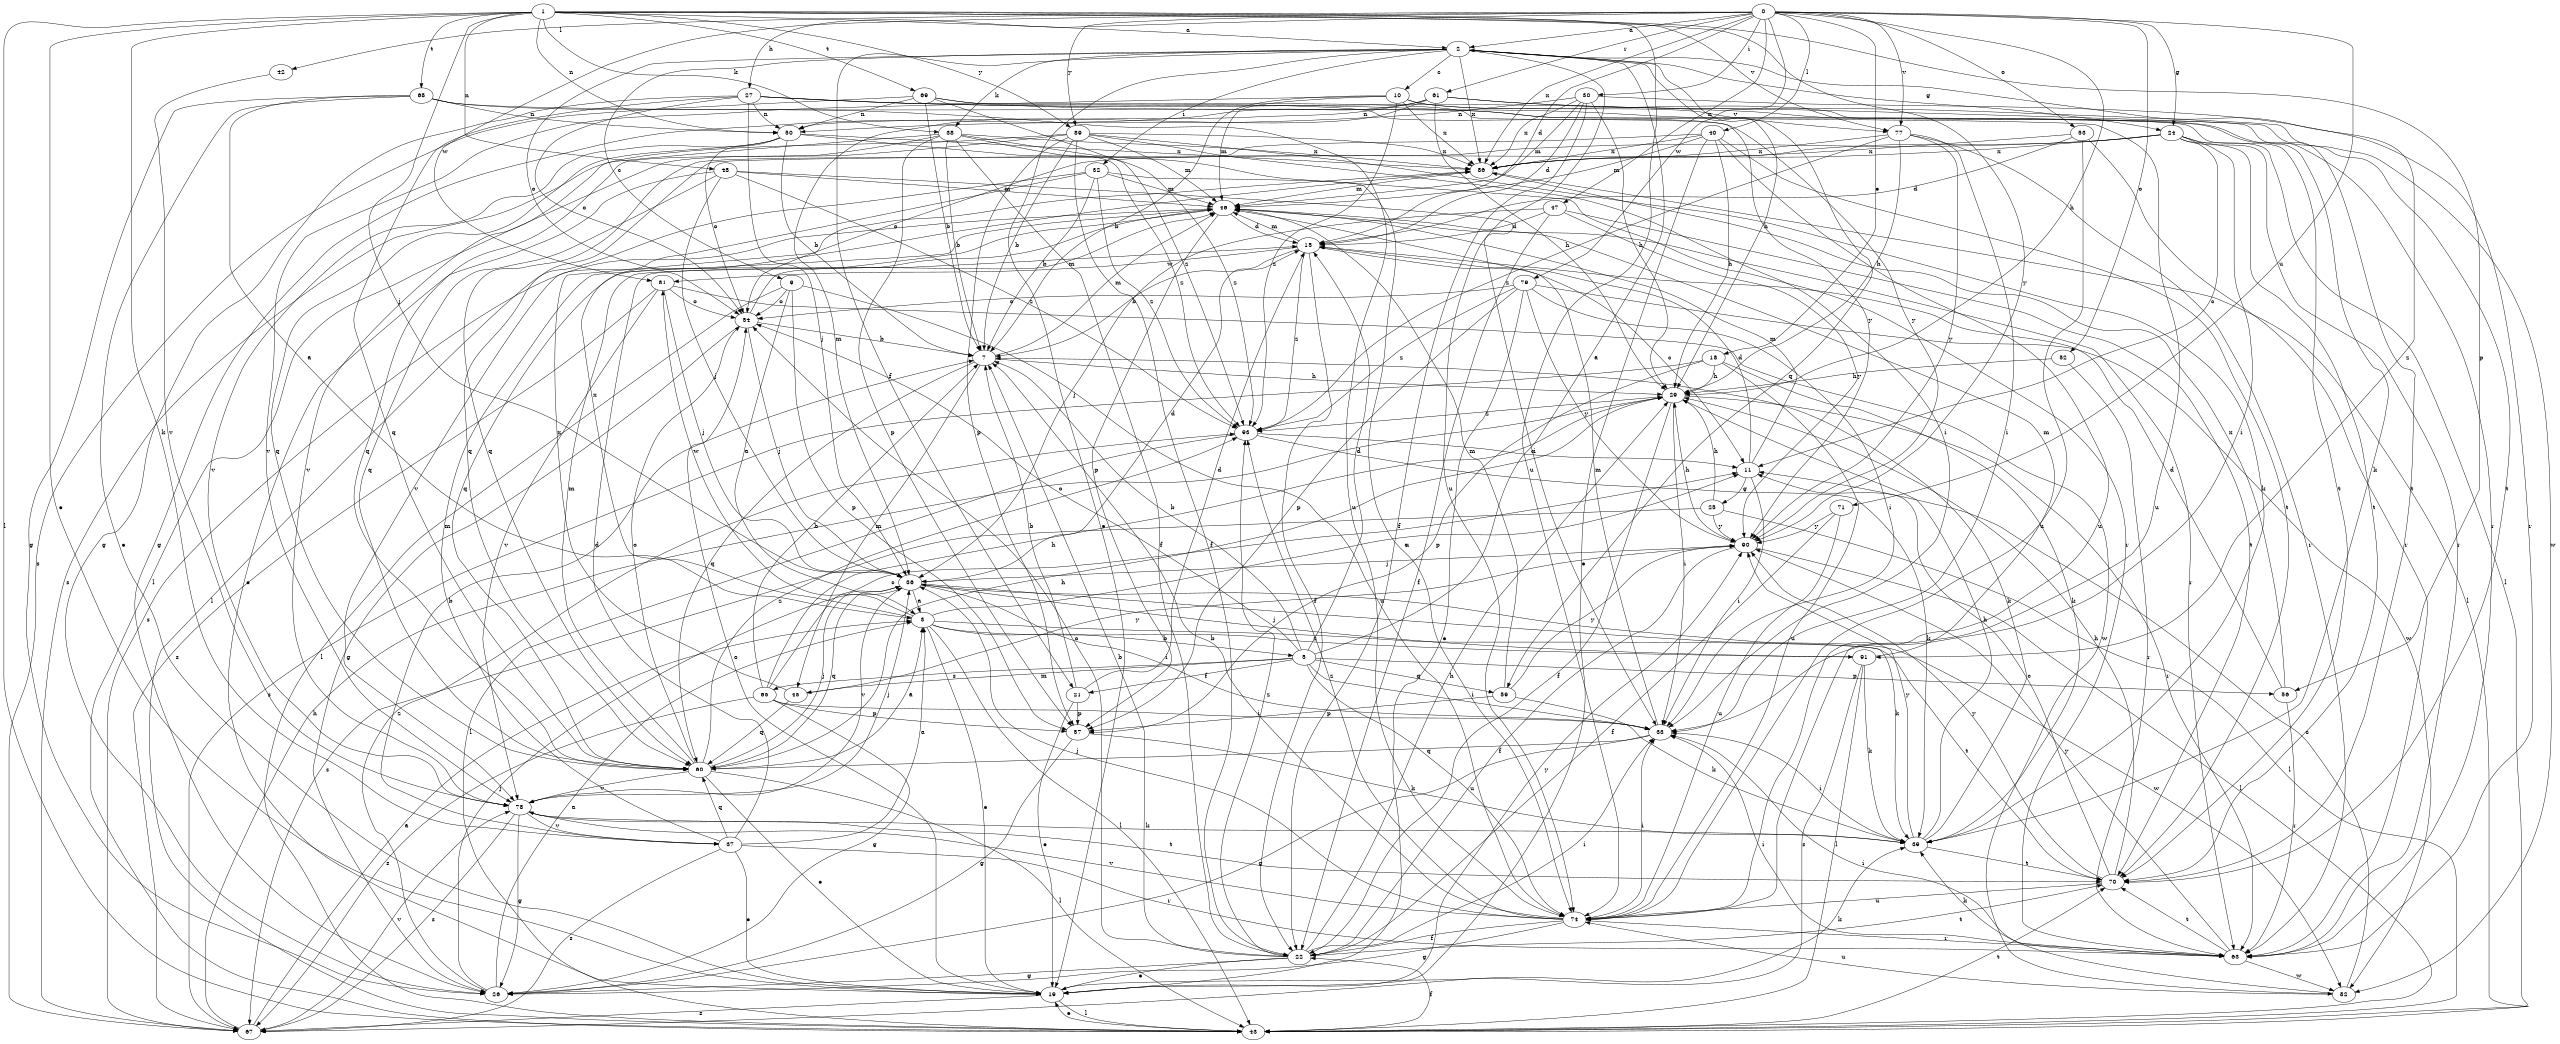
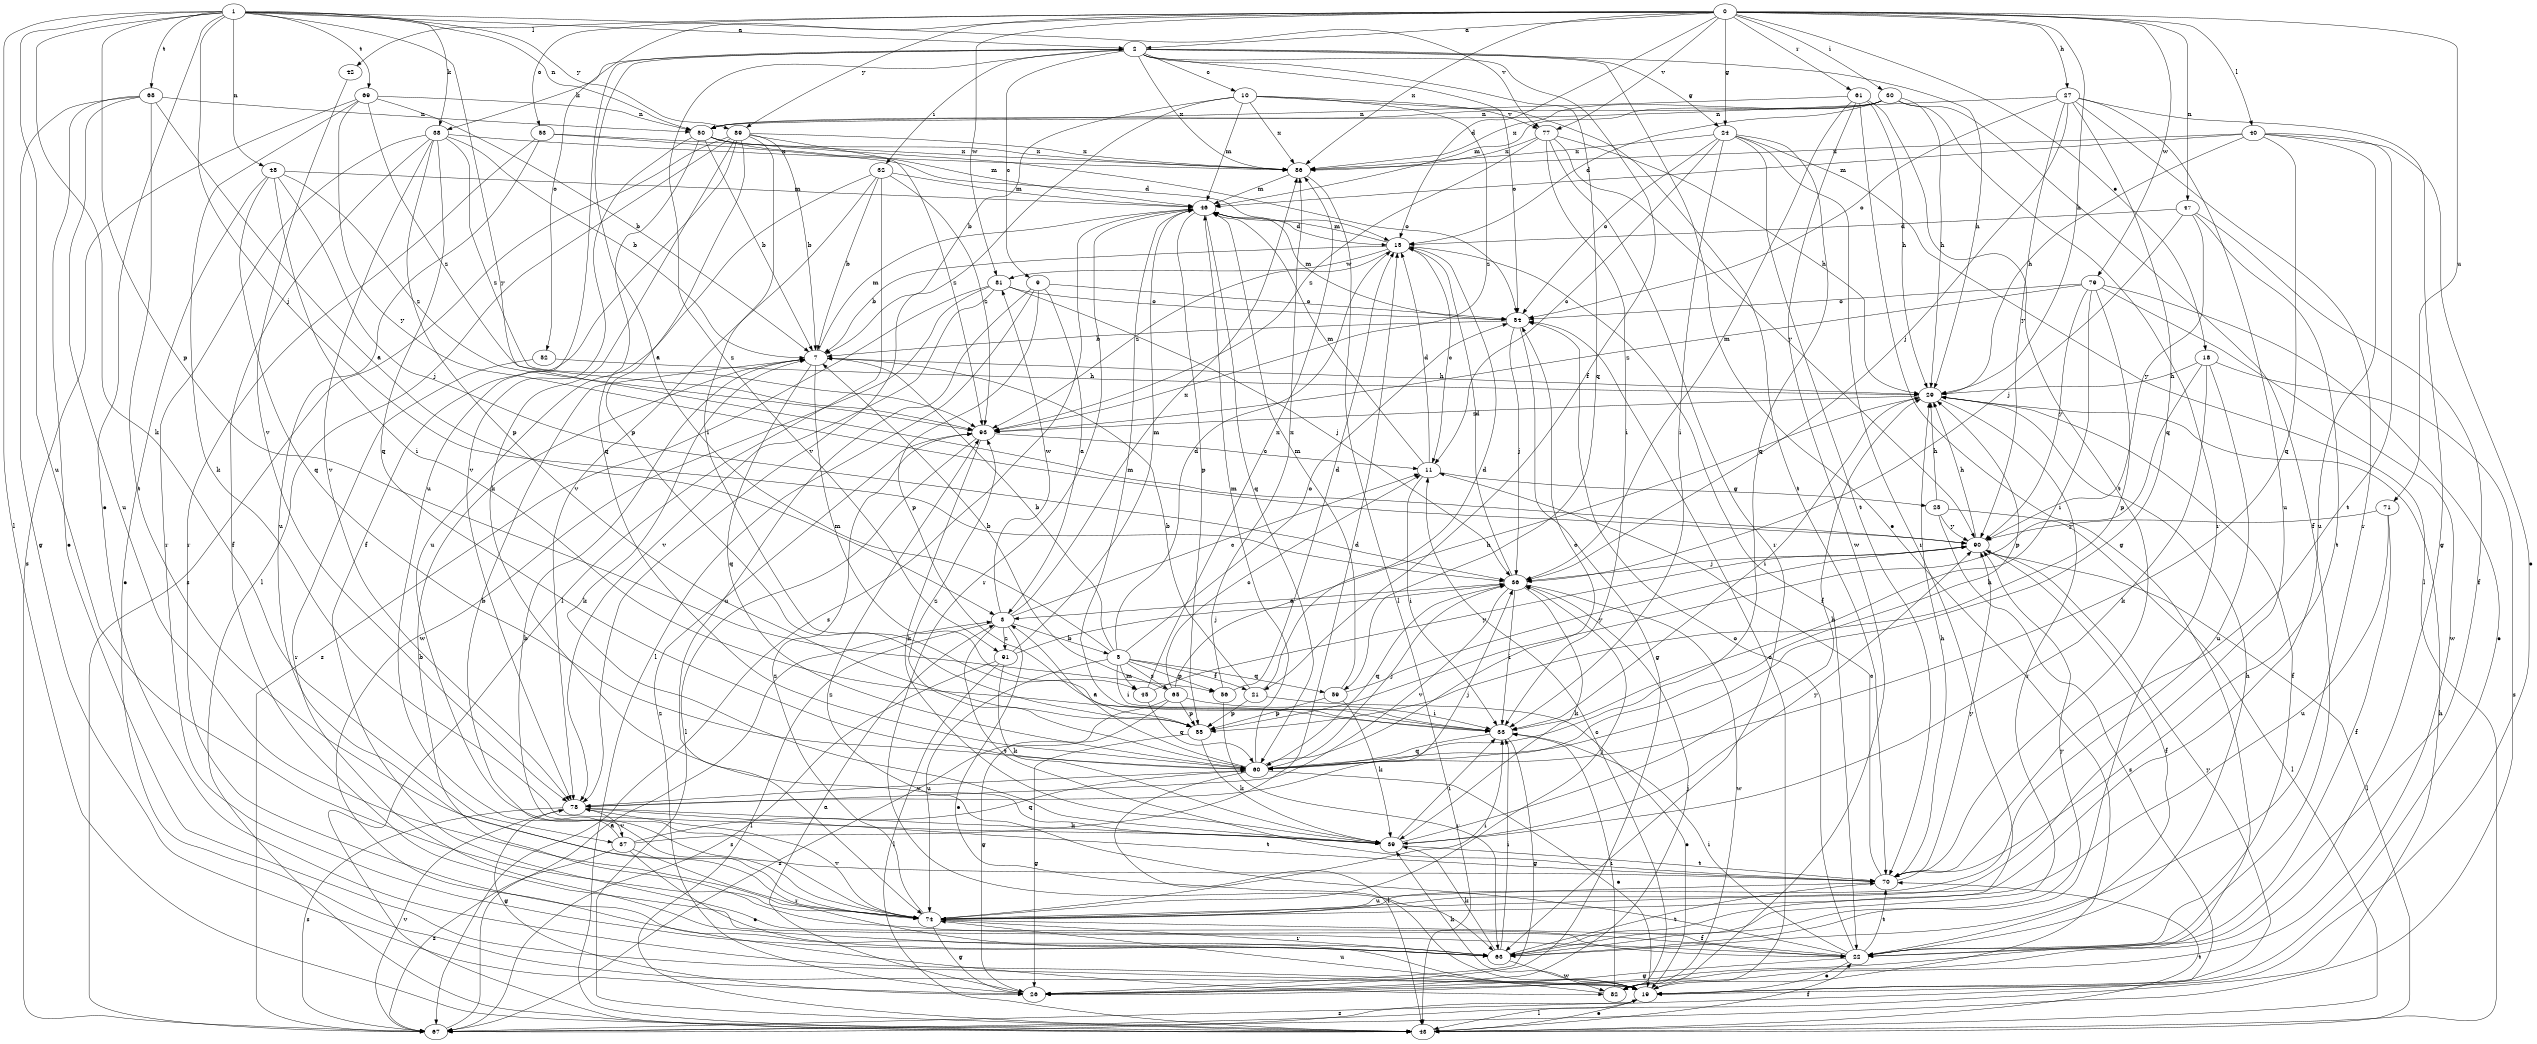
(550, 320) -> none
(1078, 732) -> (1200, 732)
(893, 806) -> none
